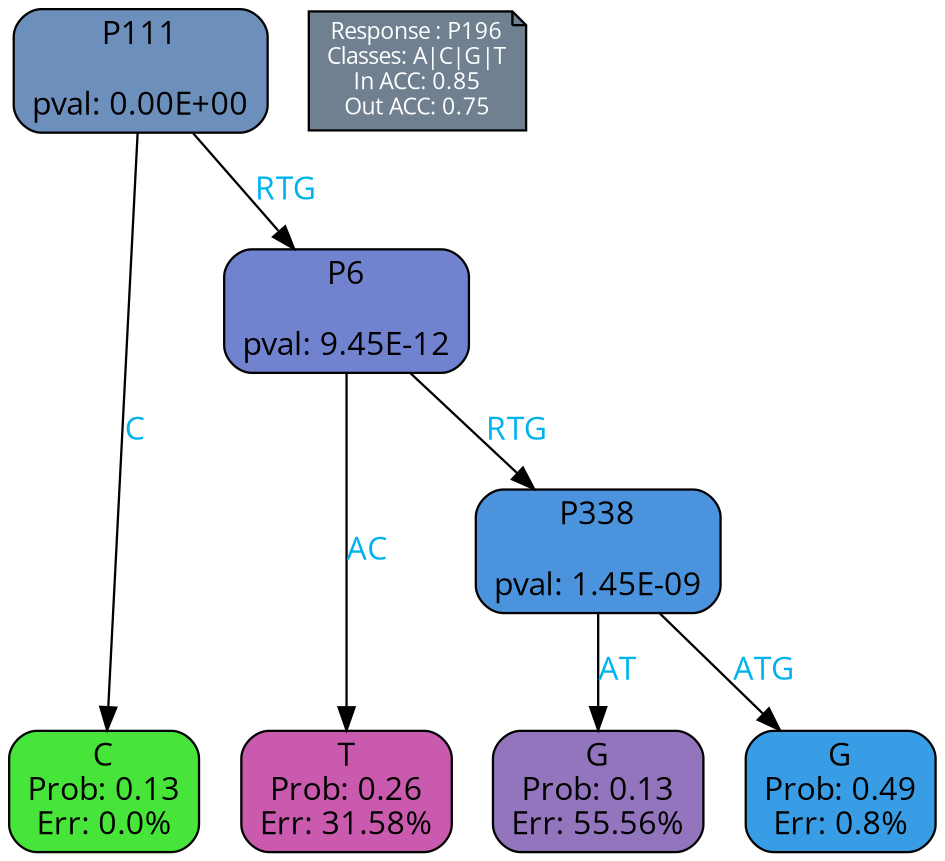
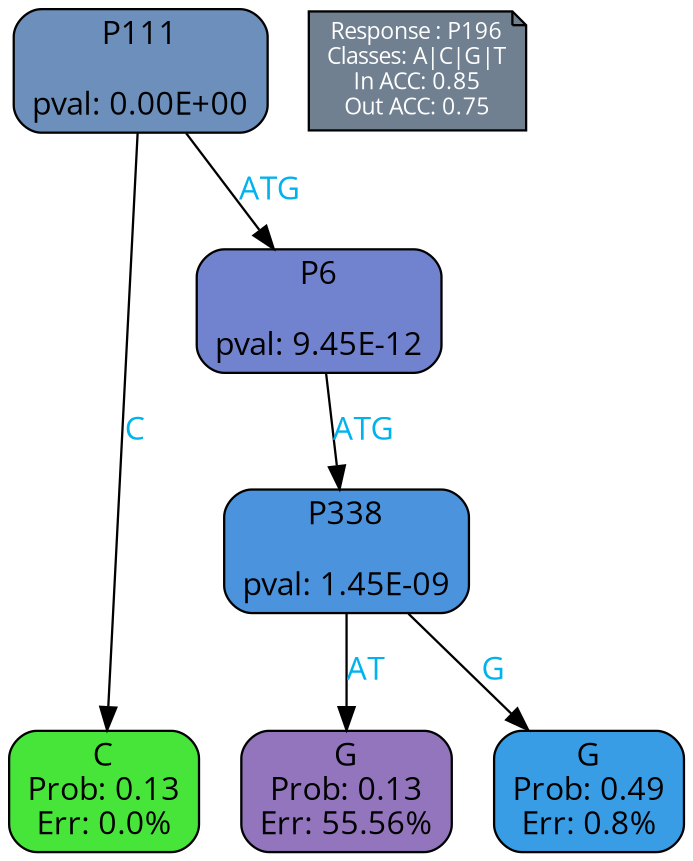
(287, 191) -> (271, 191)
(518, 431) -> (365, 431)
(765, 671) -> (494, 671)
(347, 791) -> none
